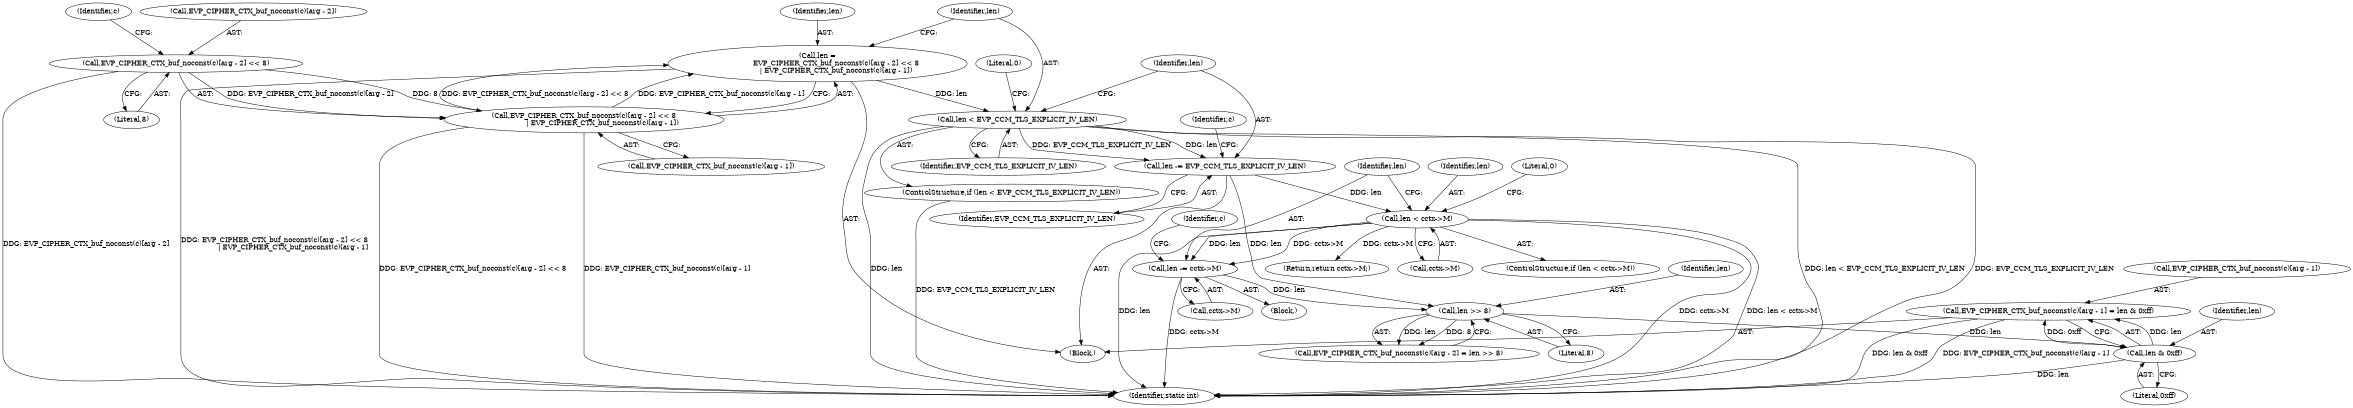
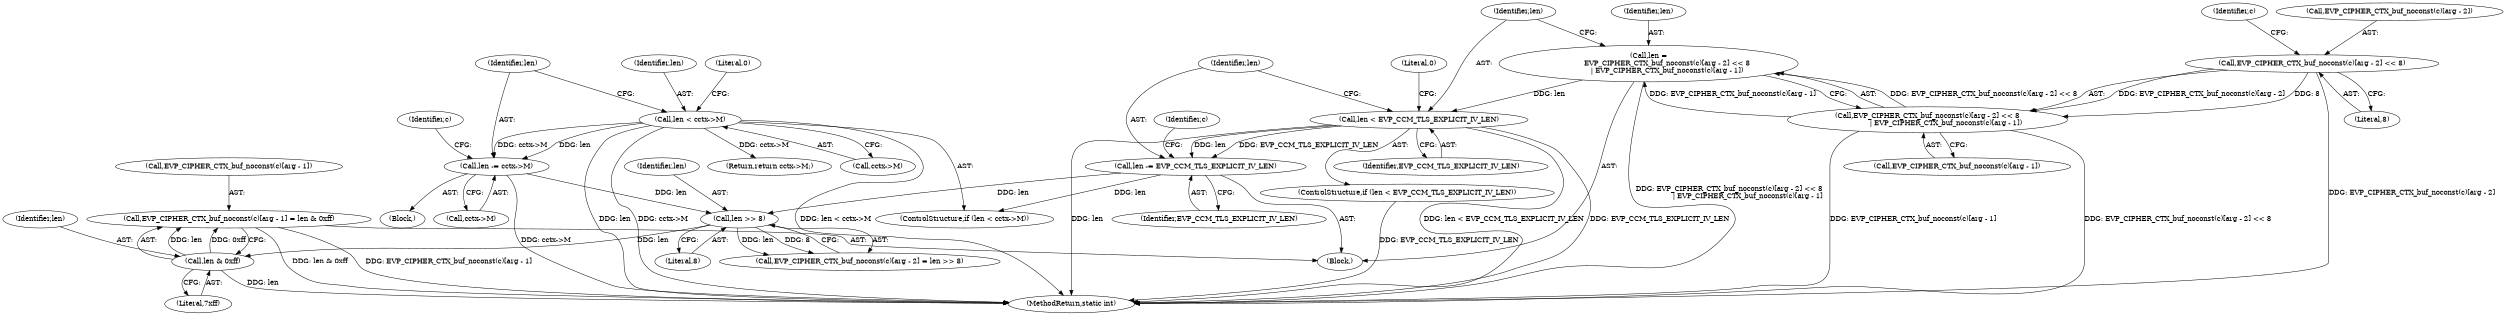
(1320, 193) -> (1082, 192)
(1164, 396) -> (1071, 304)
(2154, 396) -> (198, 304)
